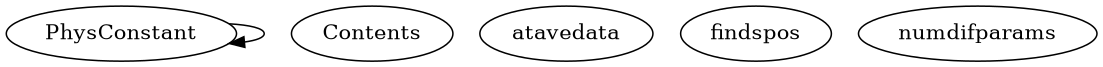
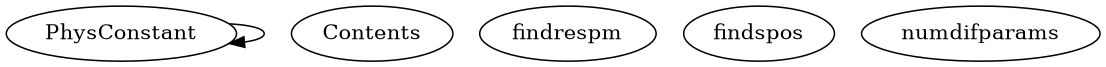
(566, 34) -> none
none -> (568, 34)
